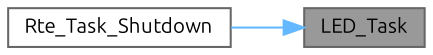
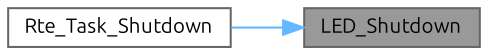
(364, 28) -> (392, 28)
